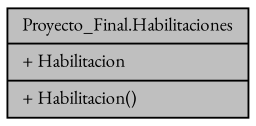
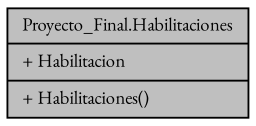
(80, 98) -> (86, 98)
